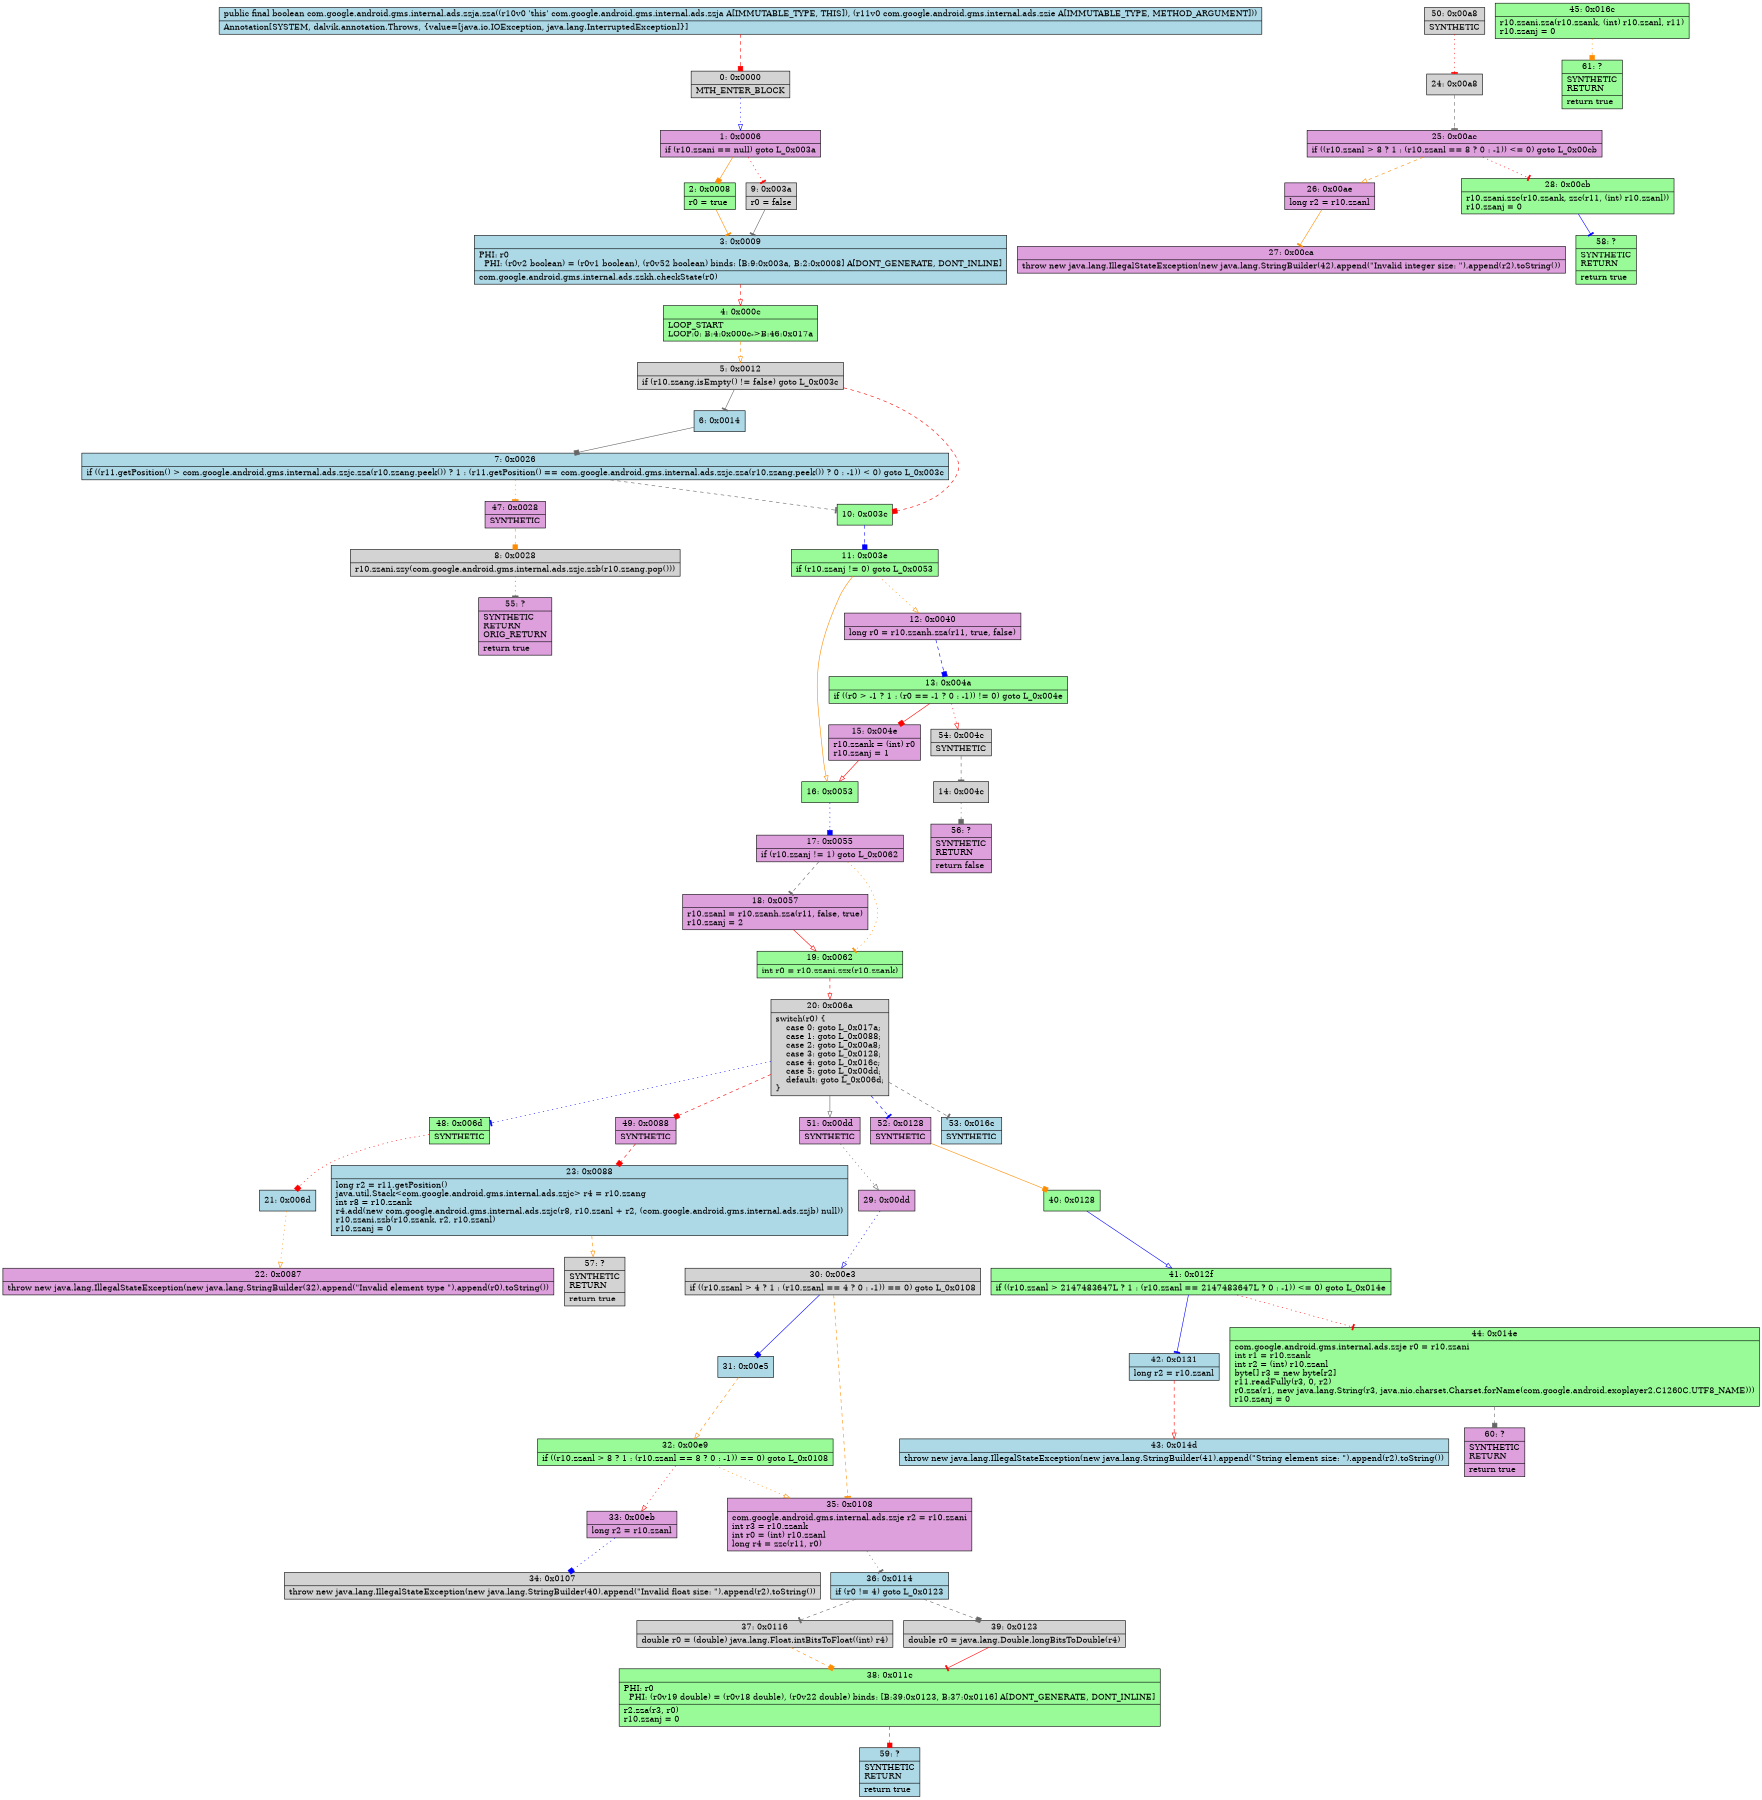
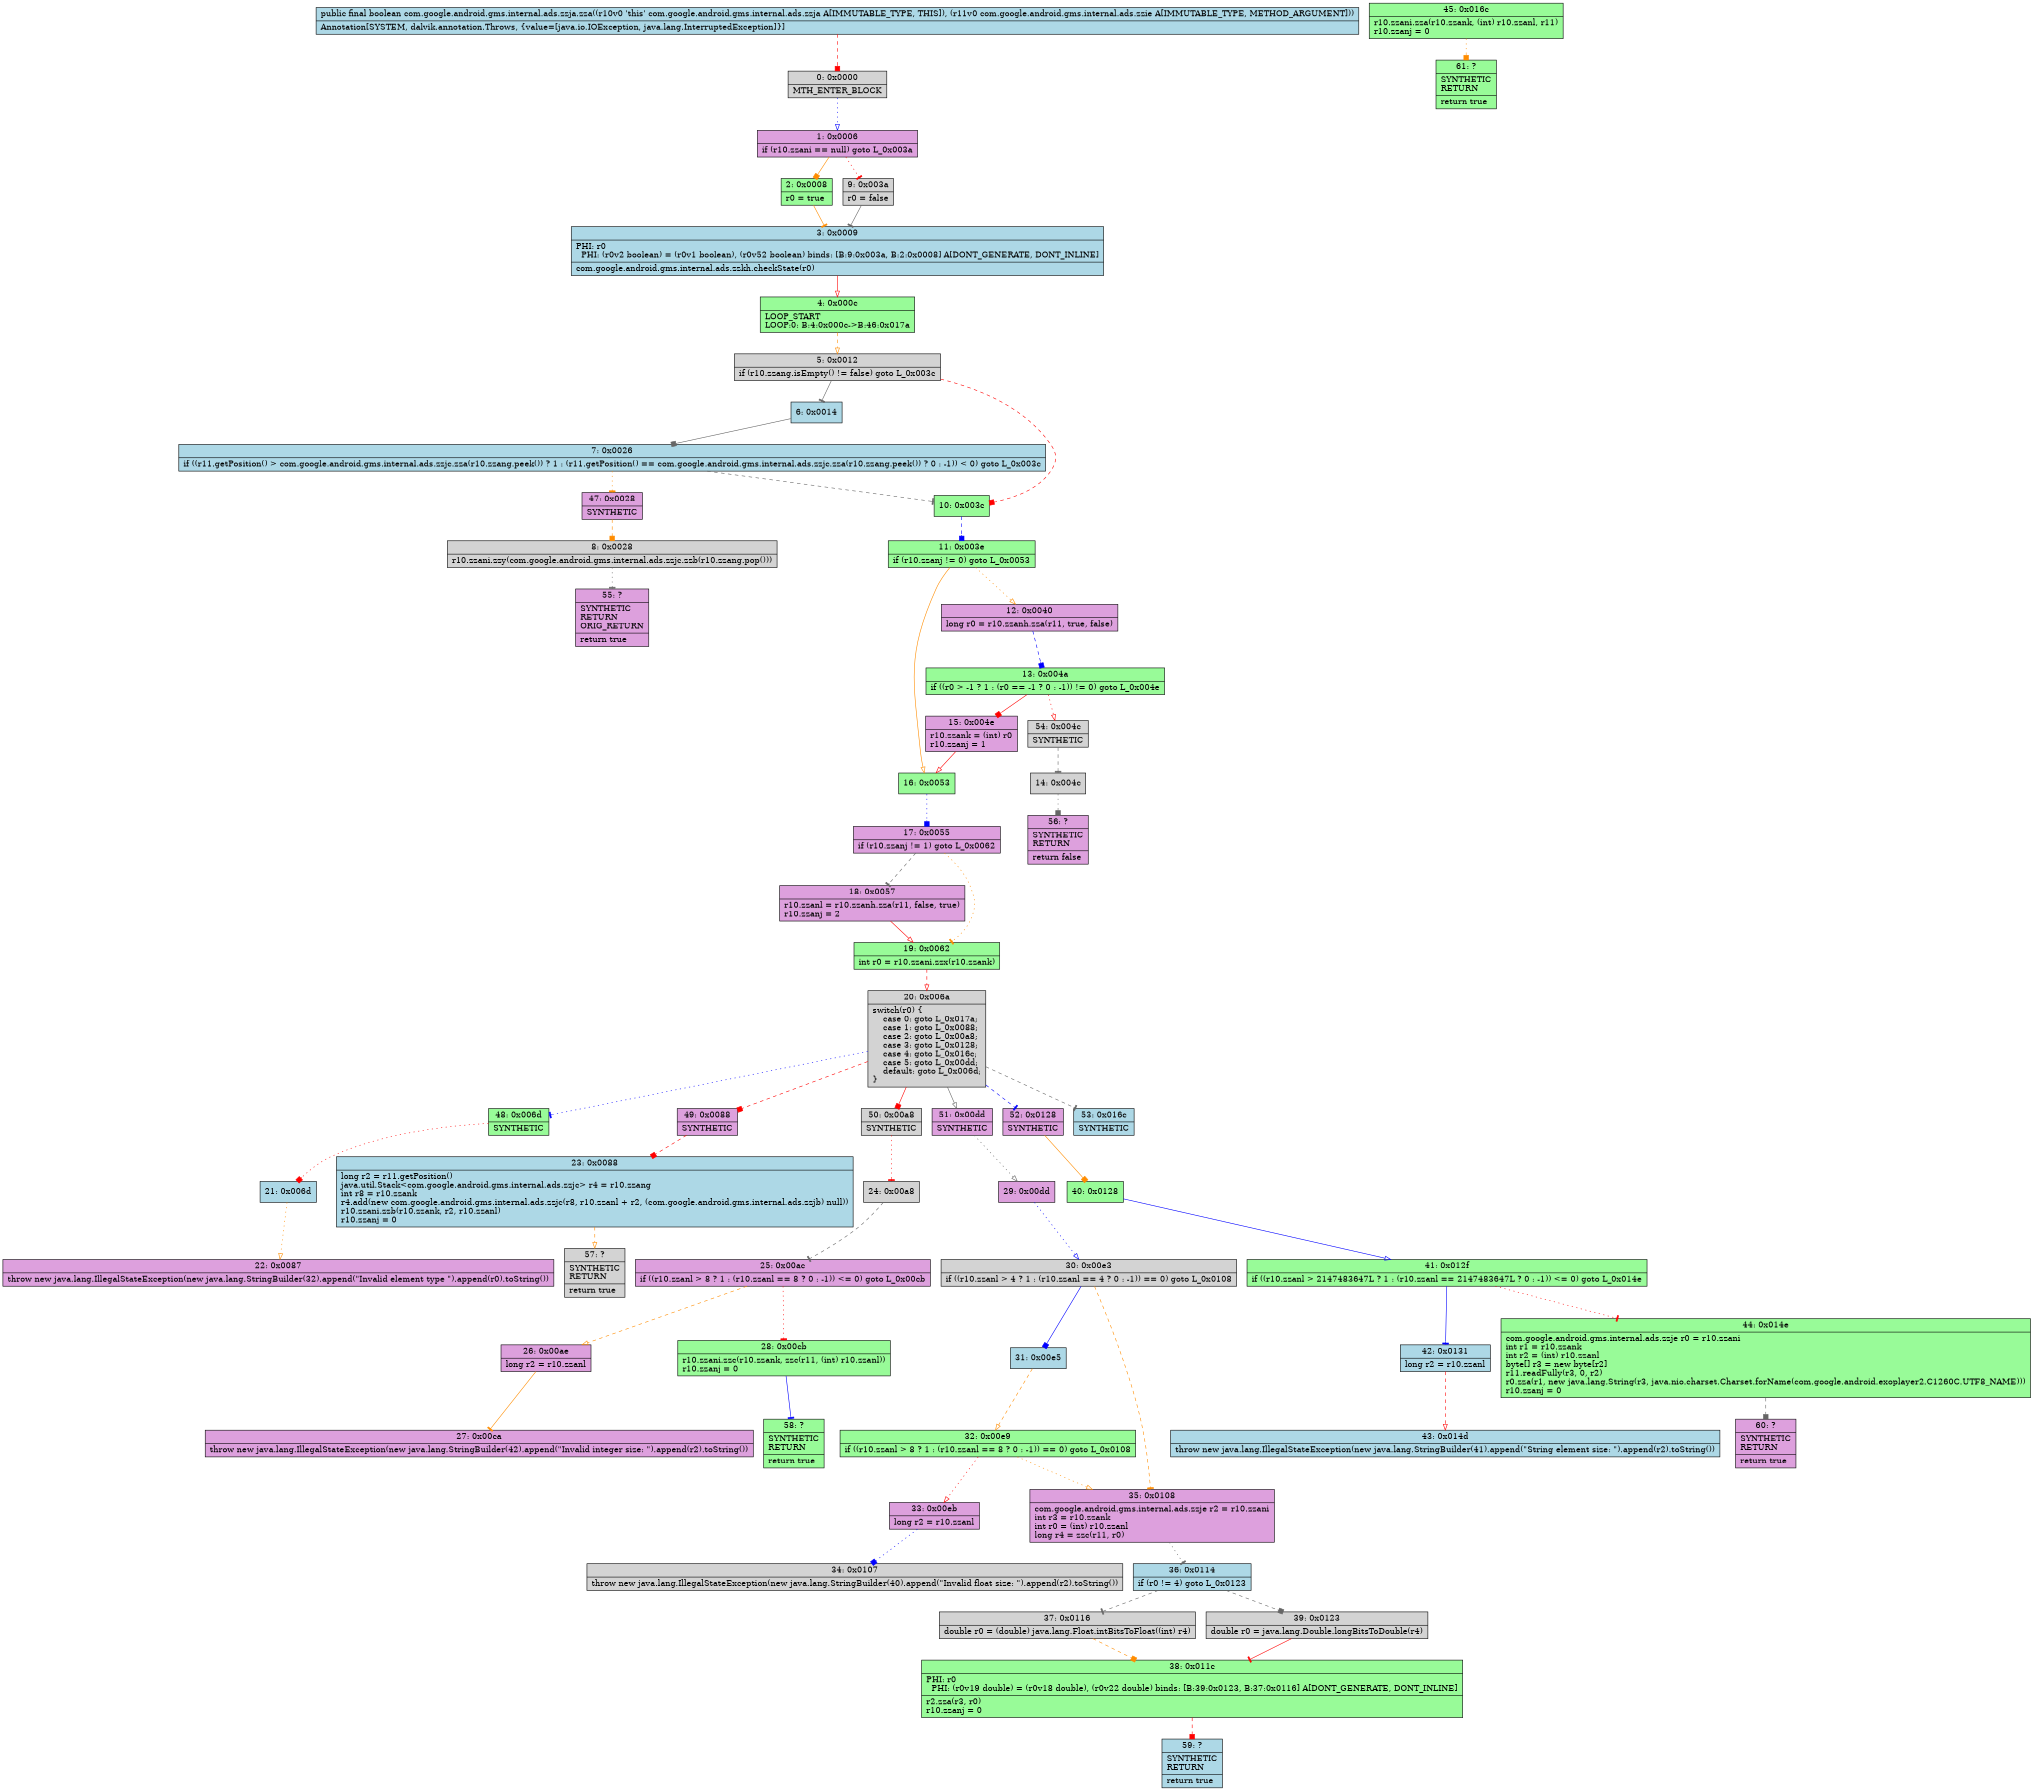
(740, 292) -> (837, 283)
none -> (903, 1095)
